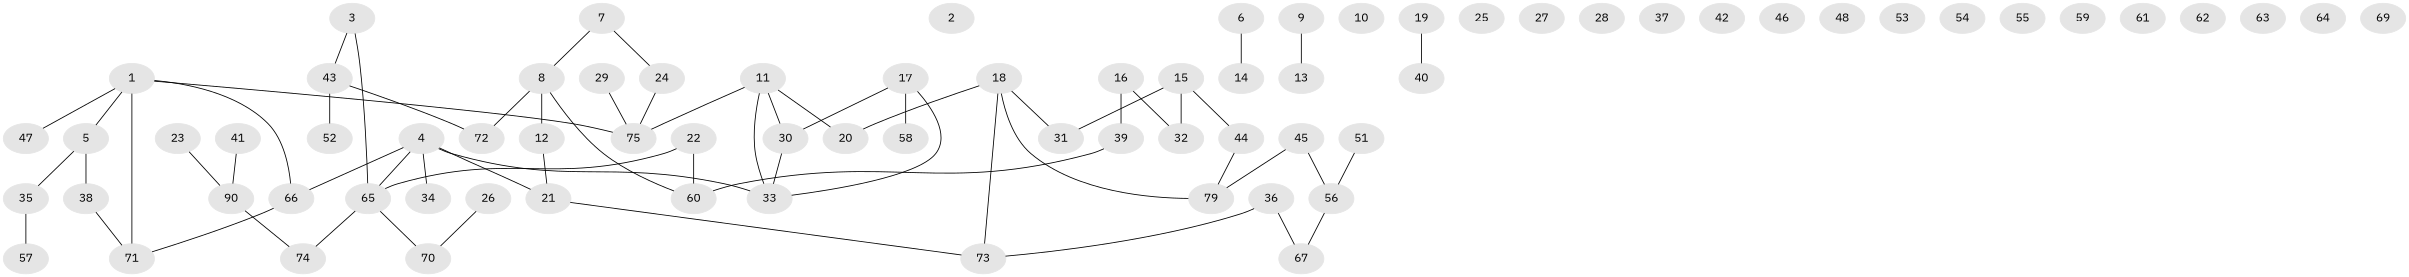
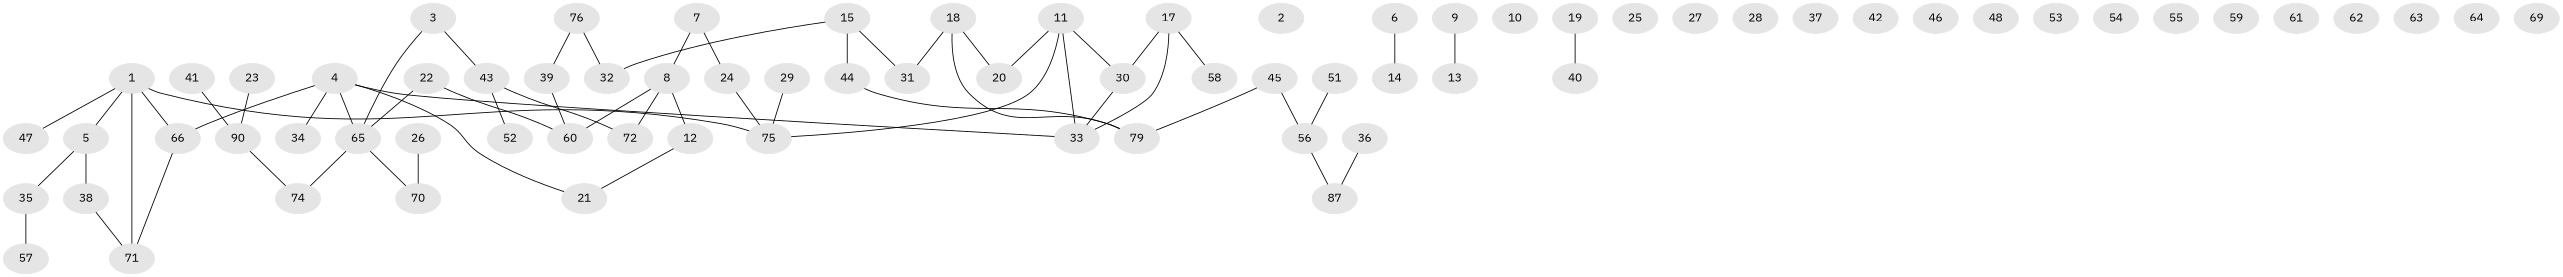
(1121, 78) -> (577, 18)
(983, 259) -> none
(1301, 259) -> (1335, 199)
